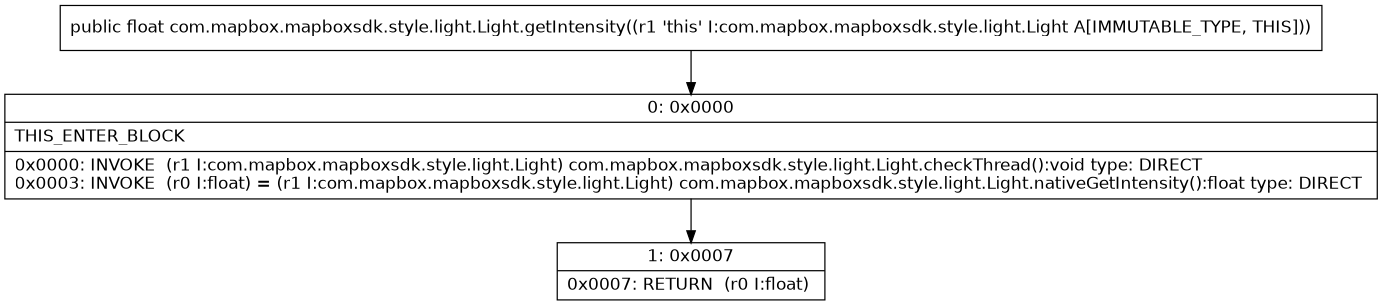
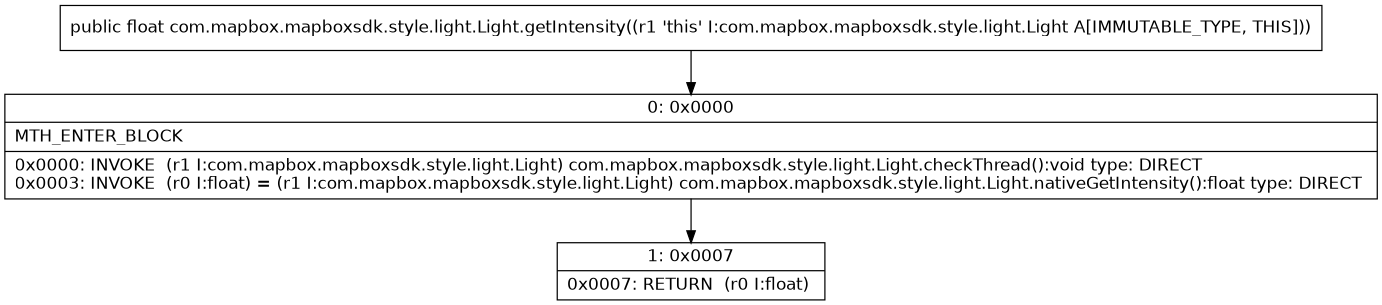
(100, 136) -> (99, 136)
